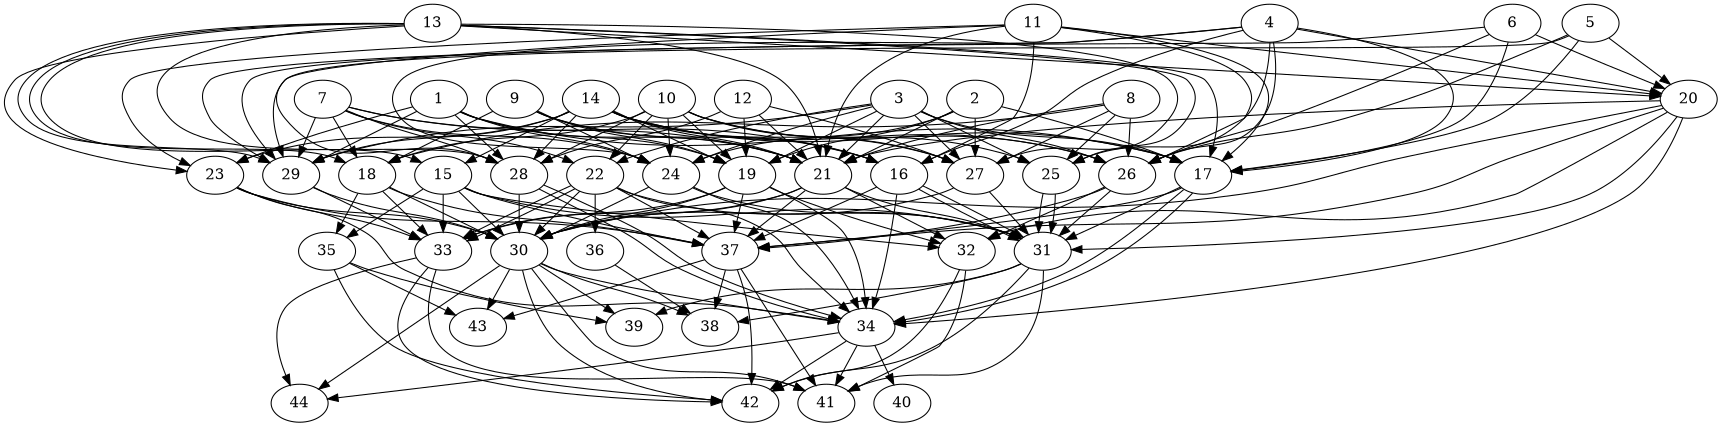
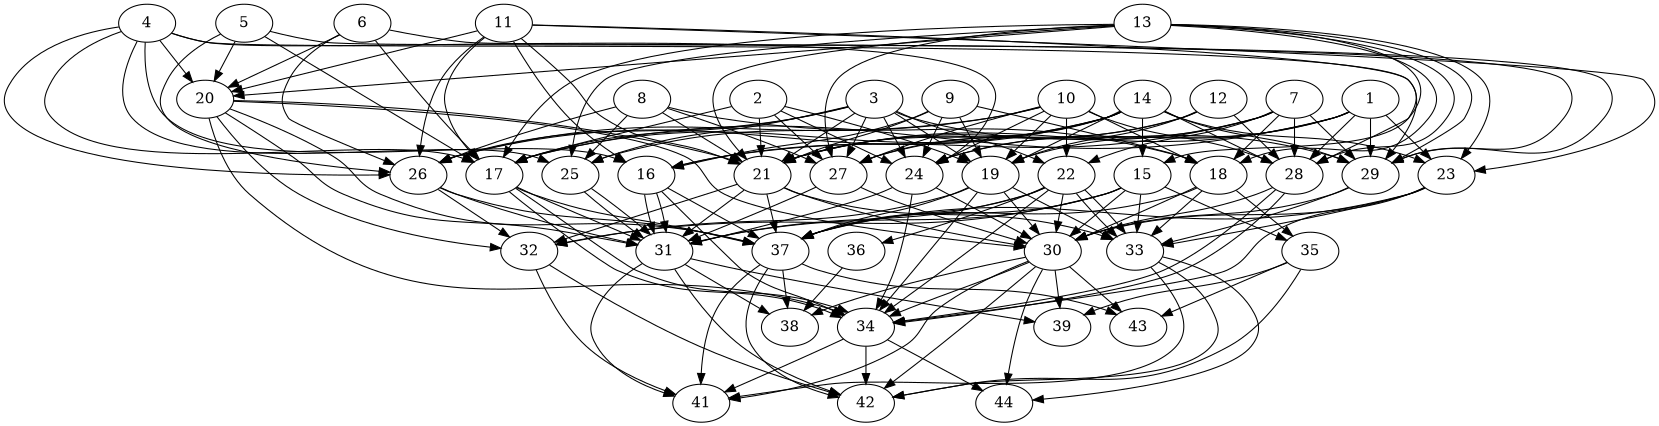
(902, 403) -> none
